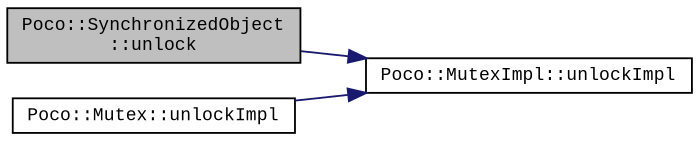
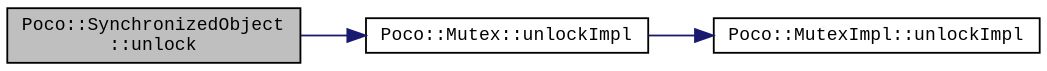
(325, 54) -> (324, 36)
